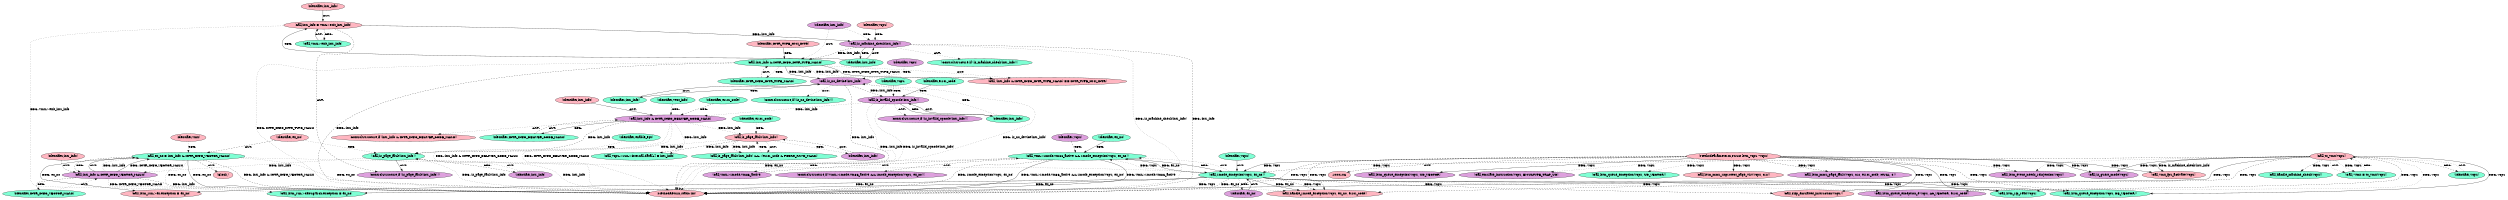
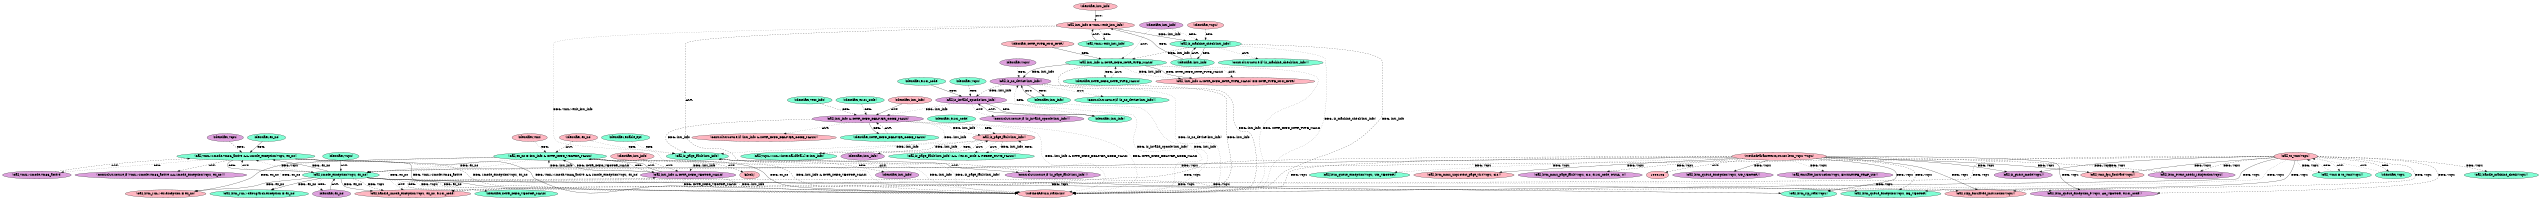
(875, 44) -> (1206, 44)
none -> (1960, 158)
(2159, 159) -> (2235, 162)
(2185, 166) -> (2203, 166)
none -> (2268, 186)
